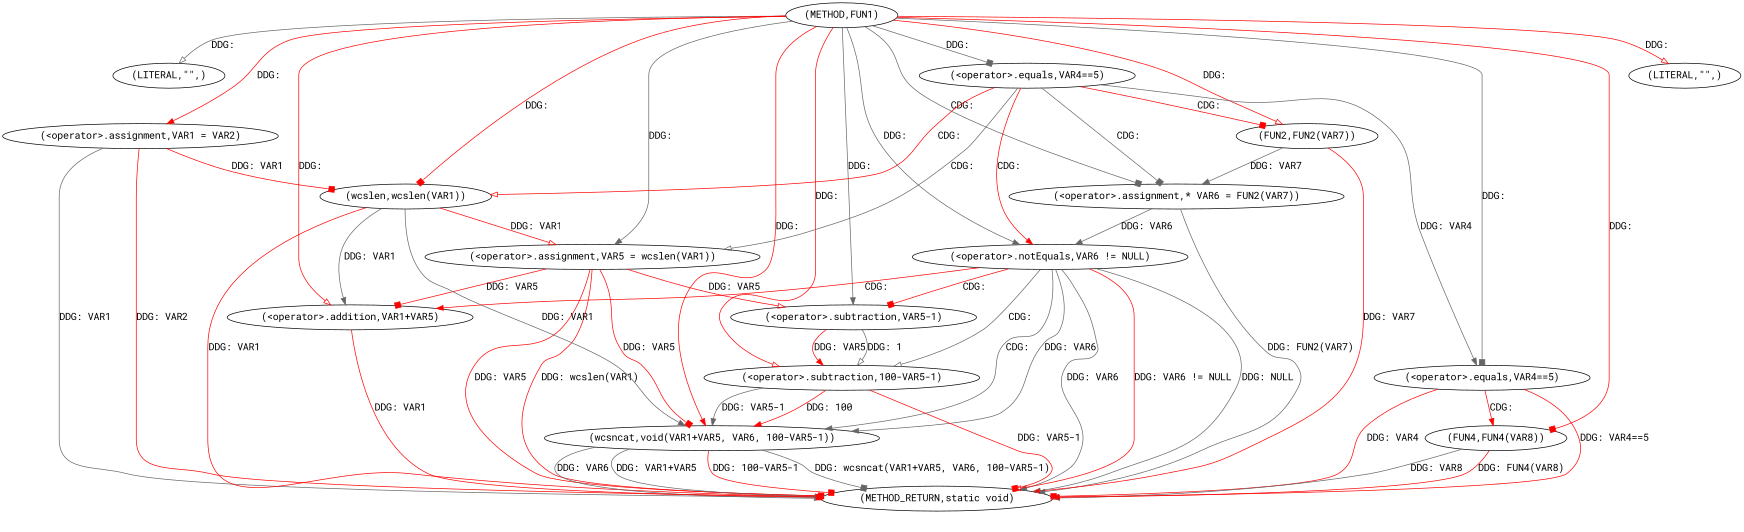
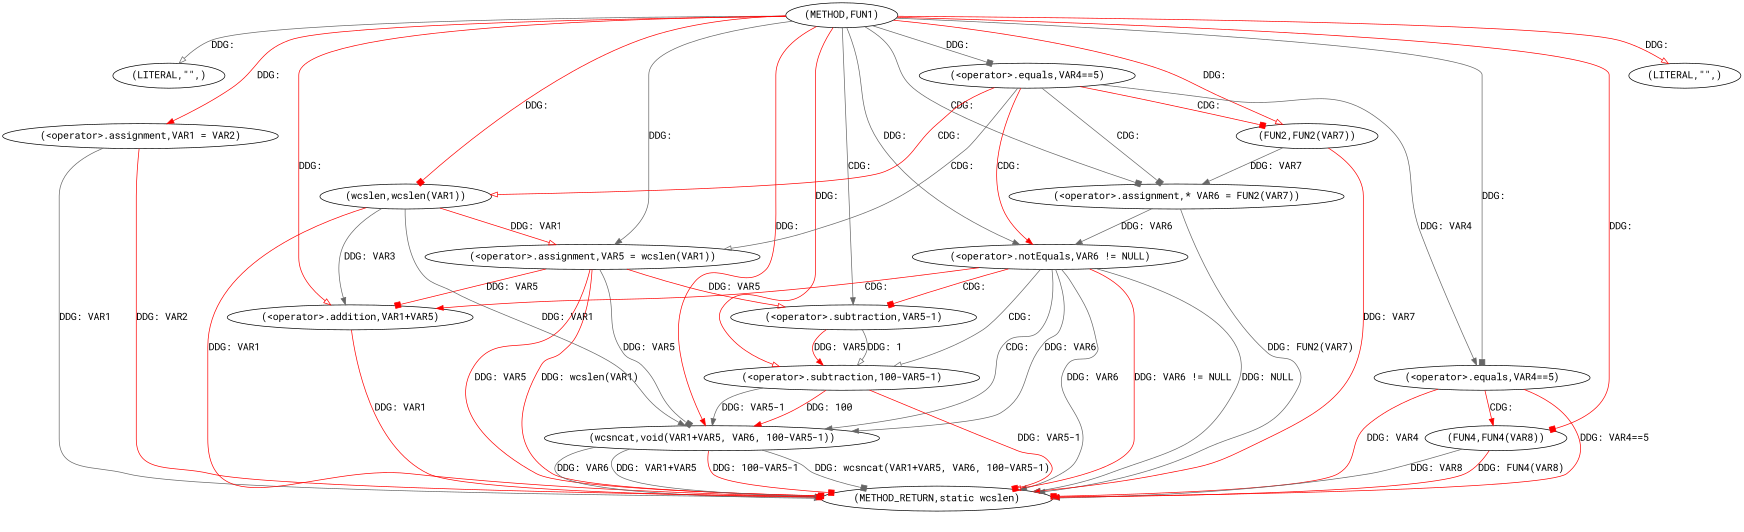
(863, 166) -> (863, 166)
(245, 175) -> none
(370, 257) -> (370, 257)
(625, 355) -> (625, 355)
(937, 499) -> (937, 499)
